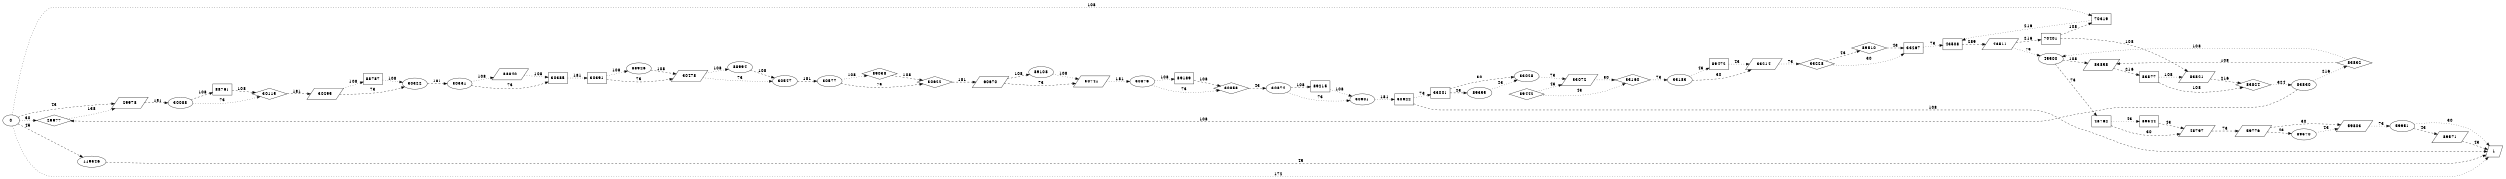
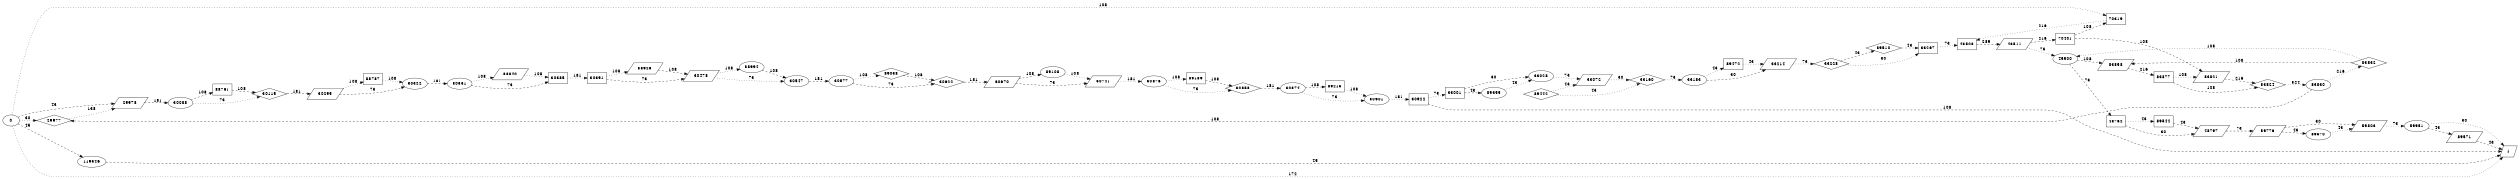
(639, 68) -> (645, 68)
(1257, 86) -> (1271, 86)
